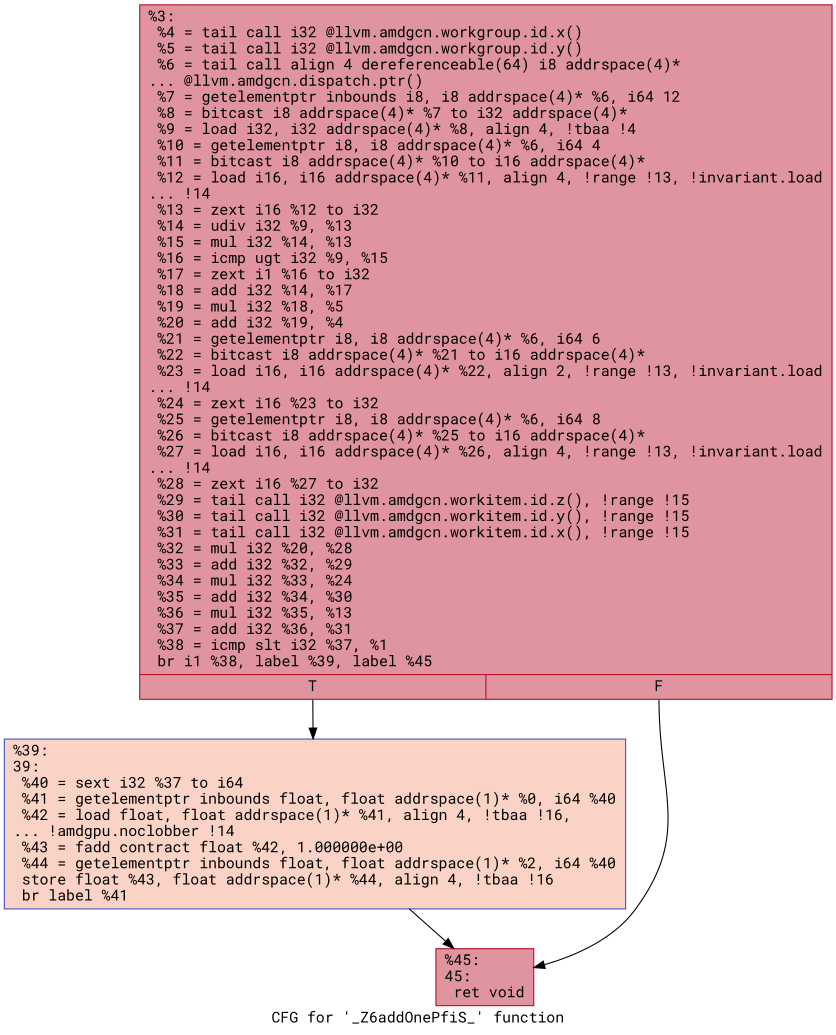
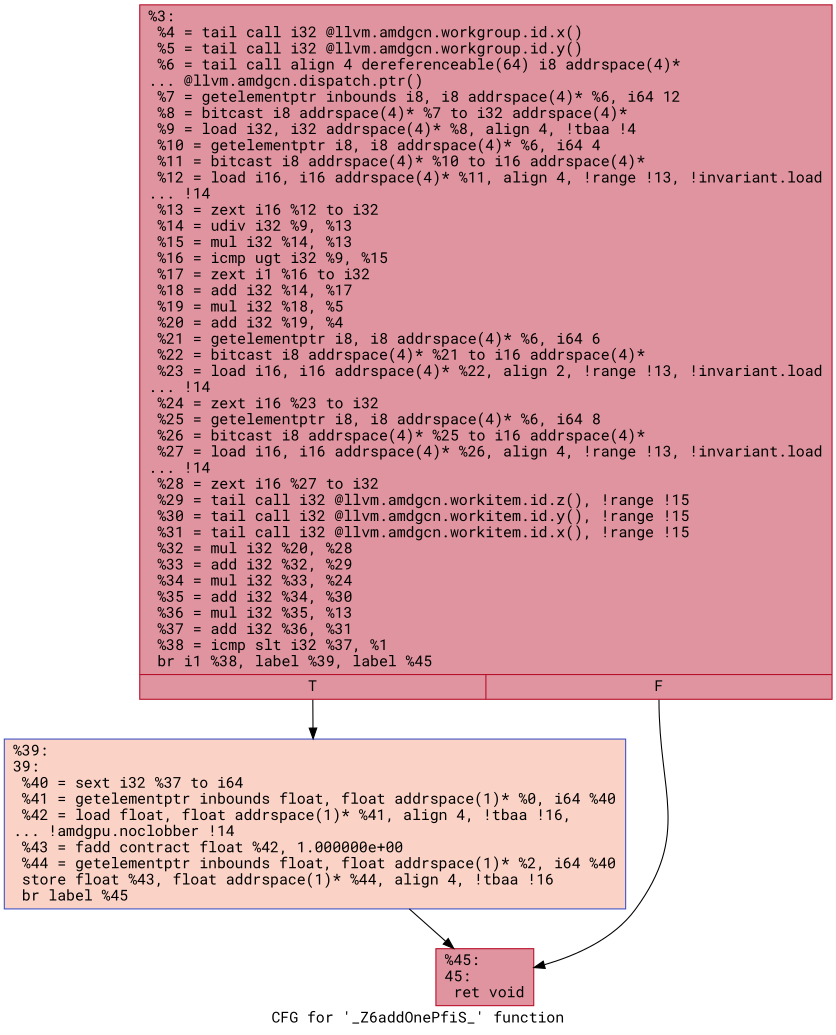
(71, 896) -> (71, 896)
